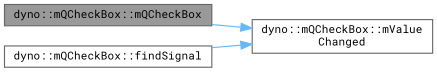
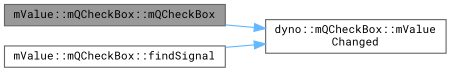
(108, 15) -> (115, 15)
(108, 57) -> (115, 57)
